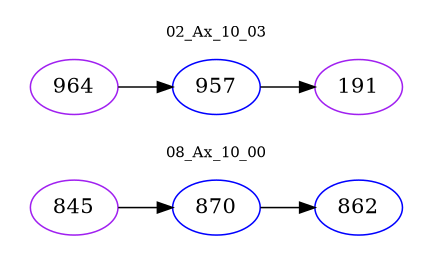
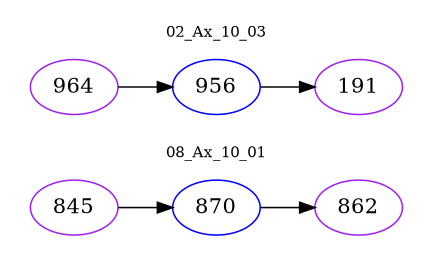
(216, 87) -> (216, 87)
(216, 153) -> (216, 153)
(359, 208) -> (359, 208)
